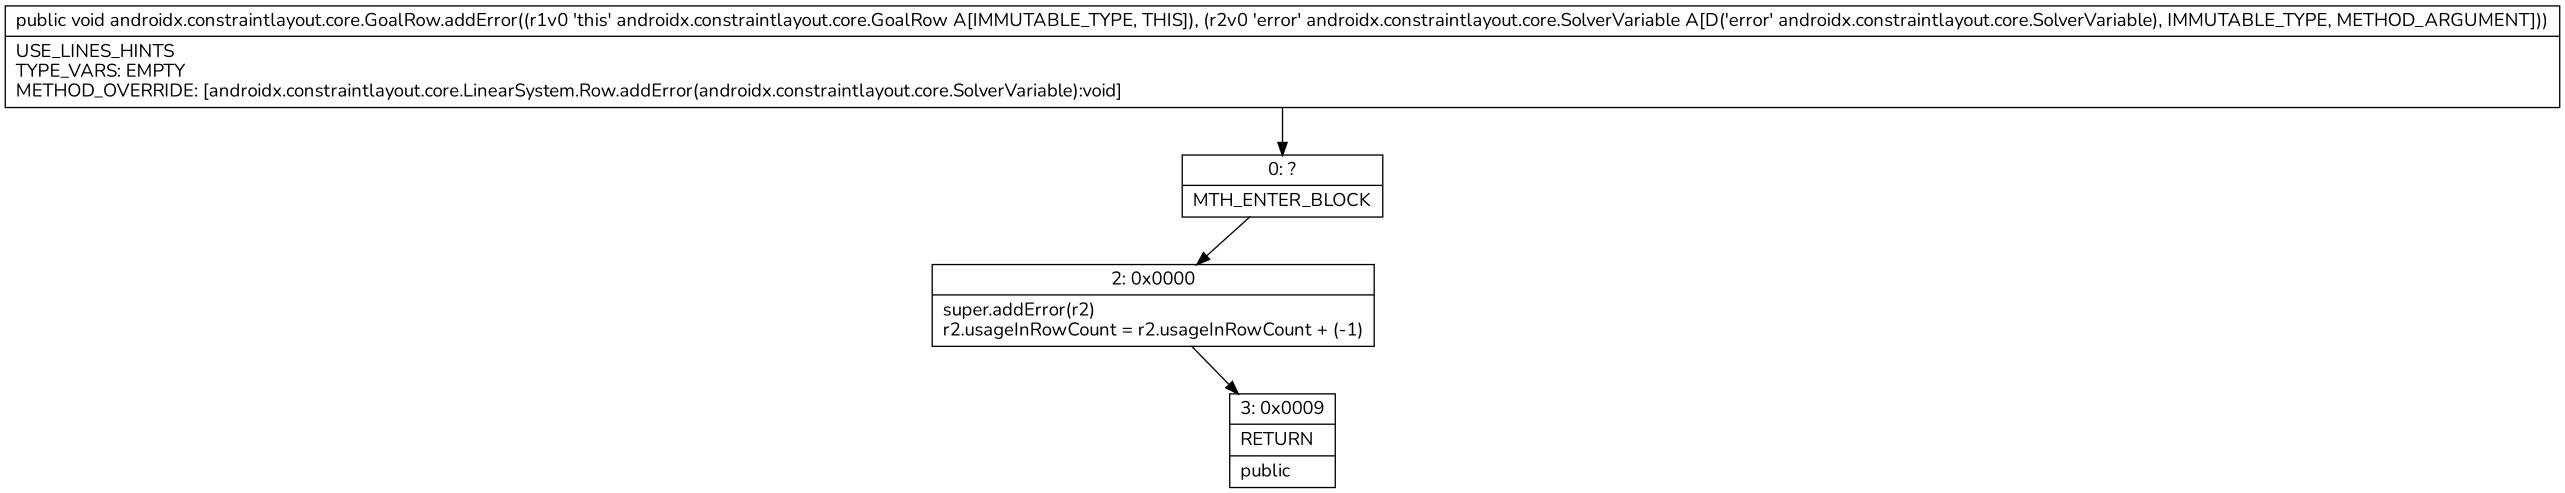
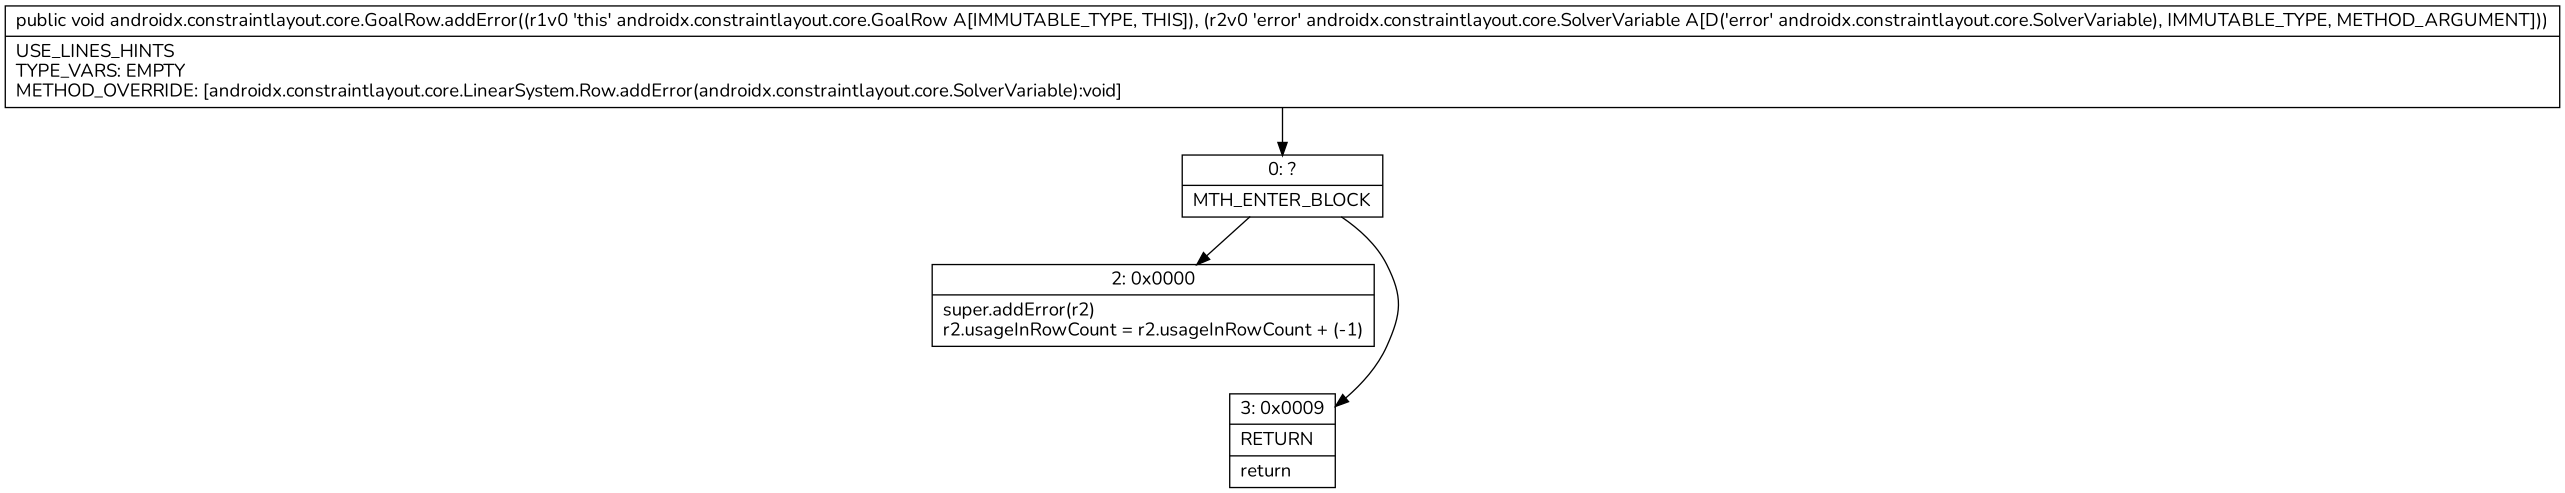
(1210, 365) -> (1398, 305)
(1266, 471) -> (1267, 471)
